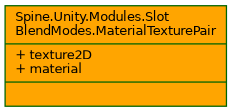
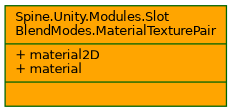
(54, 55) -> (58, 55)
